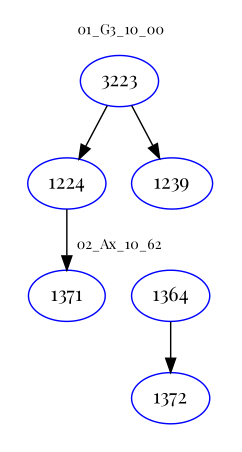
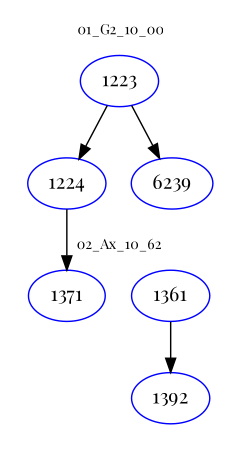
(121, 31) -> (121, 31)
(119, 81) -> (119, 81)
(172, 183) -> (172, 183)
(171, 296) -> (171, 296)
(171, 398) -> (171, 398)
